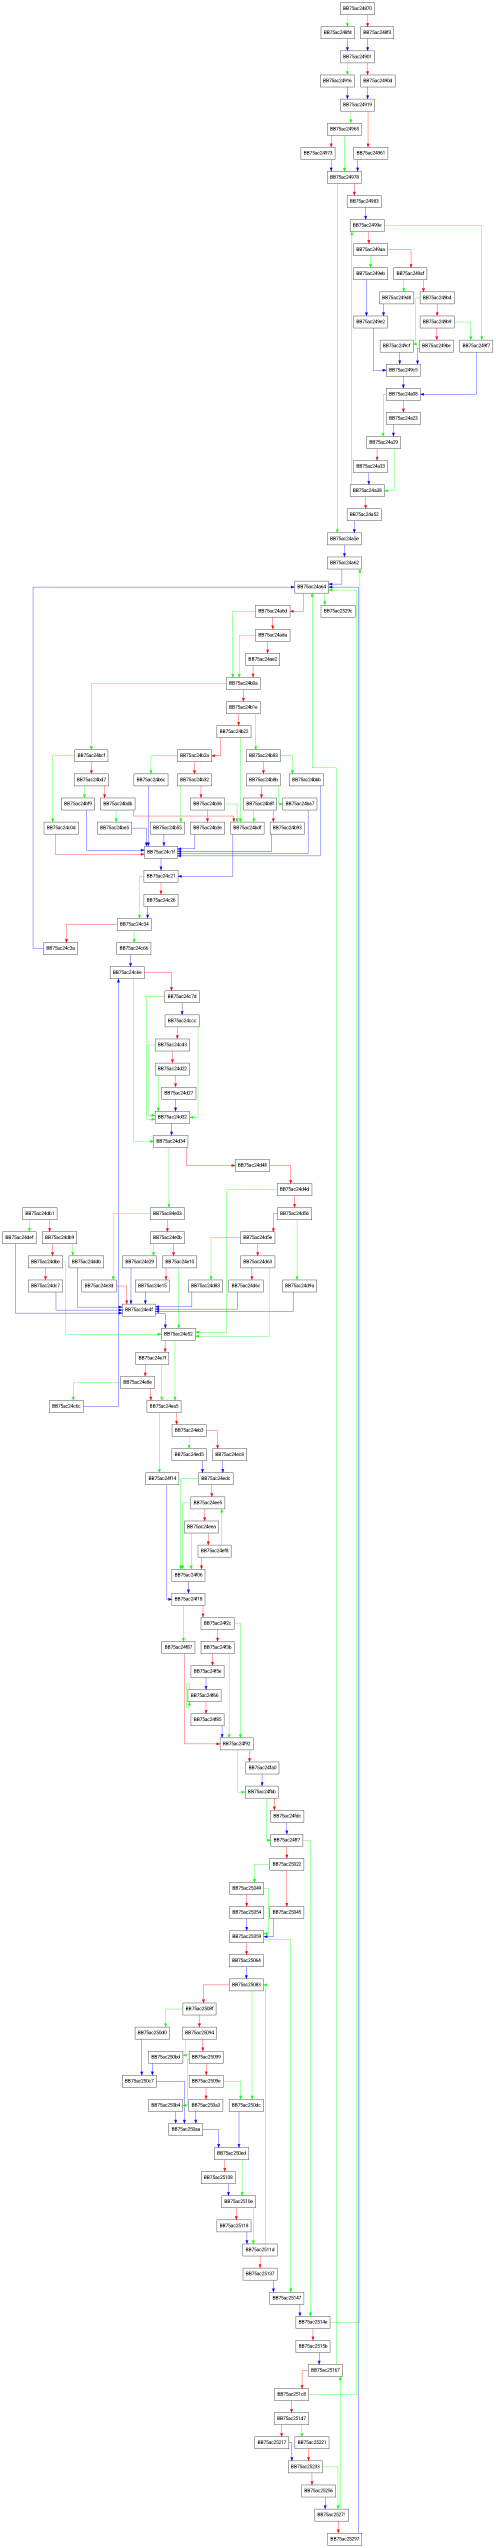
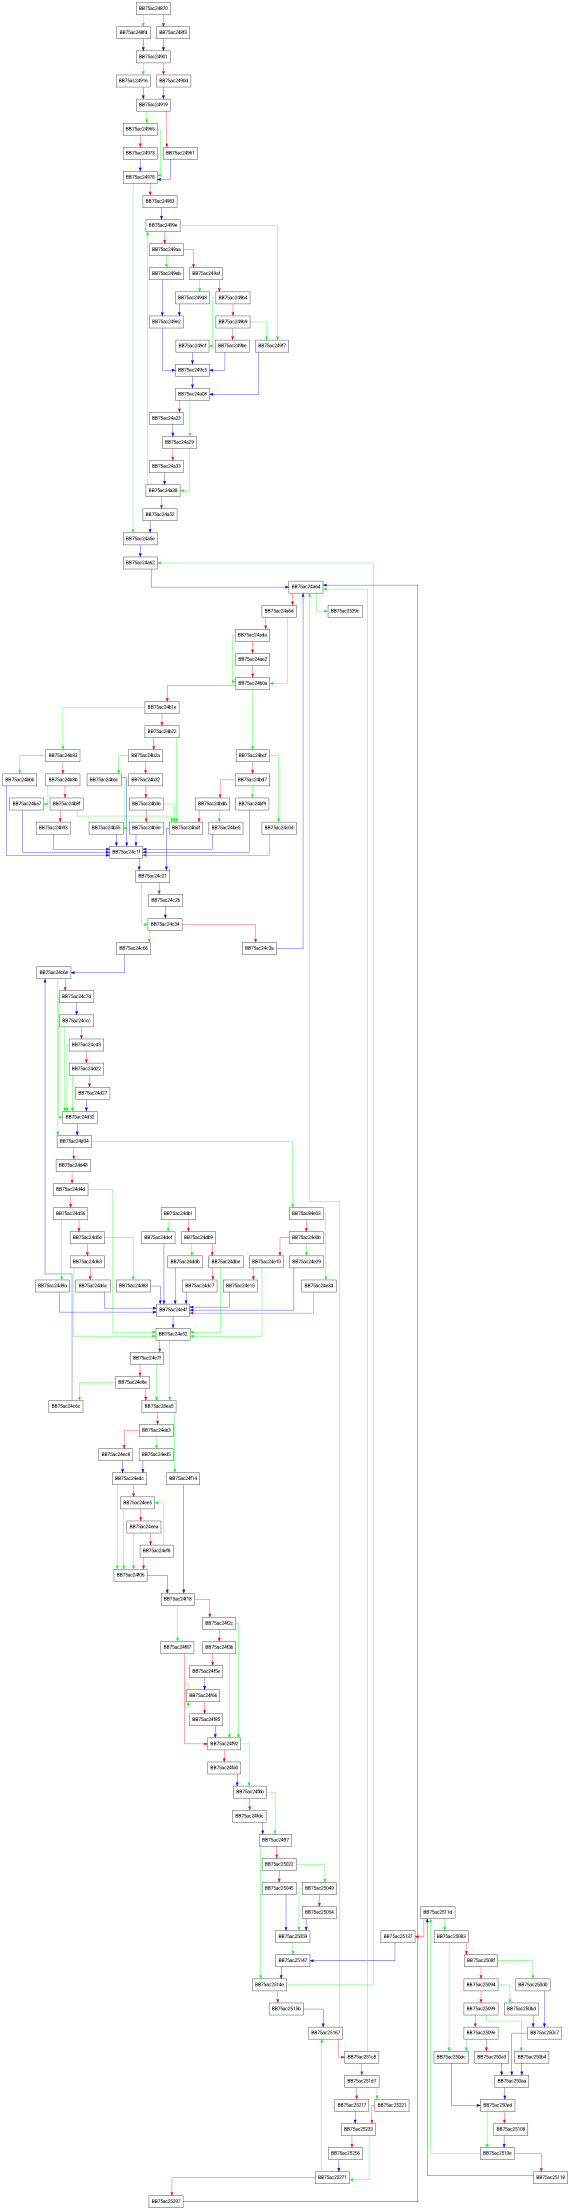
(164, 1407) -> (159, 1407)
(246, 1961) -> none
